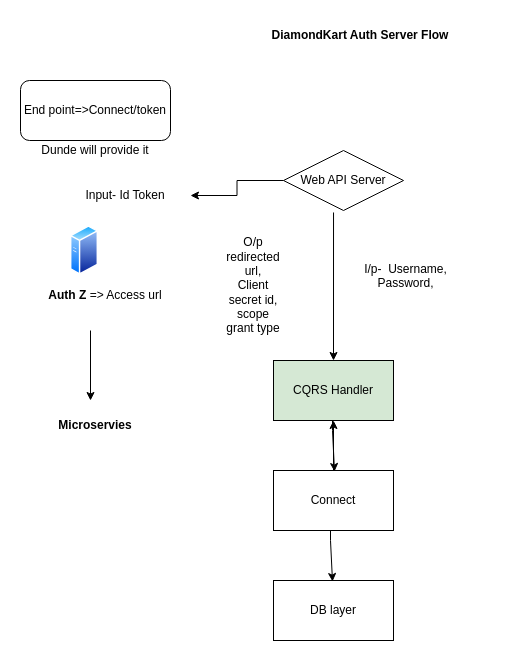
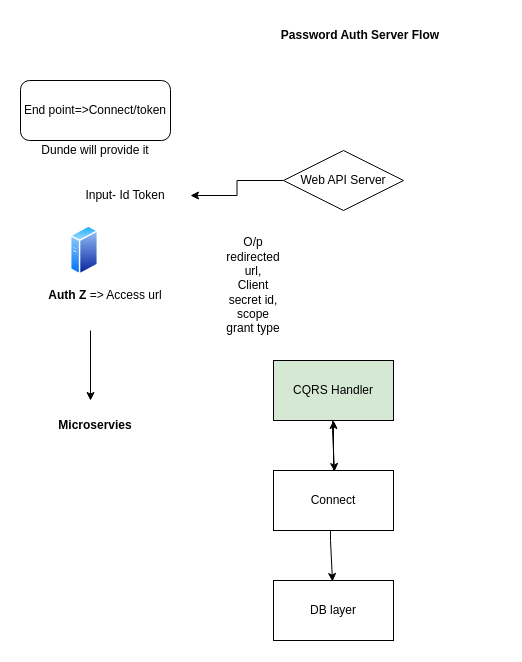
(361, 36) -> (361, 36)
(334, 283) -> none
(406, 283) -> none
